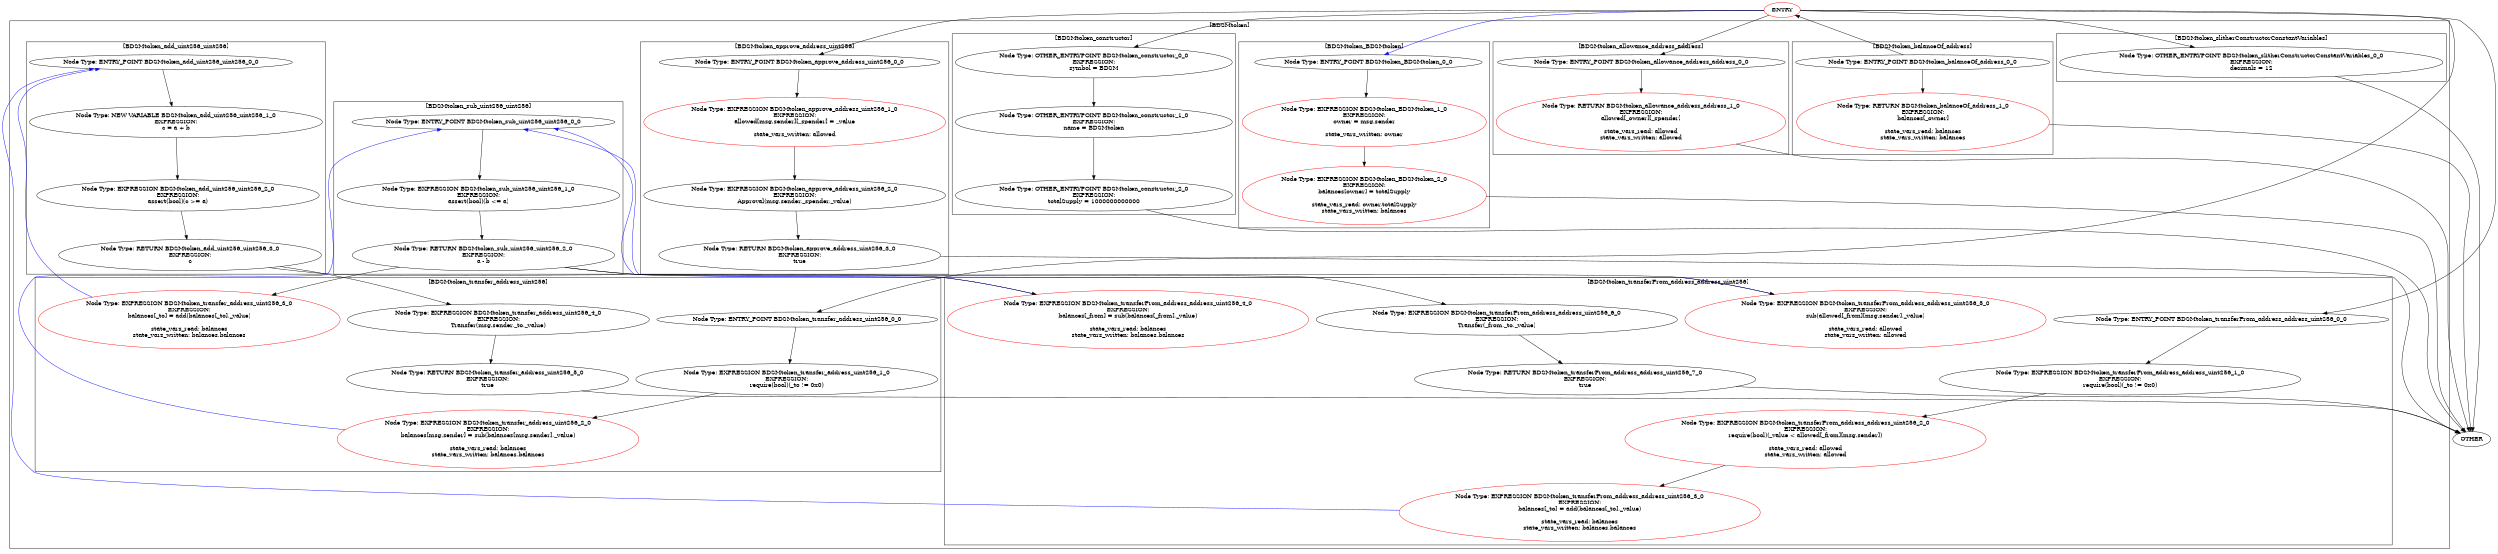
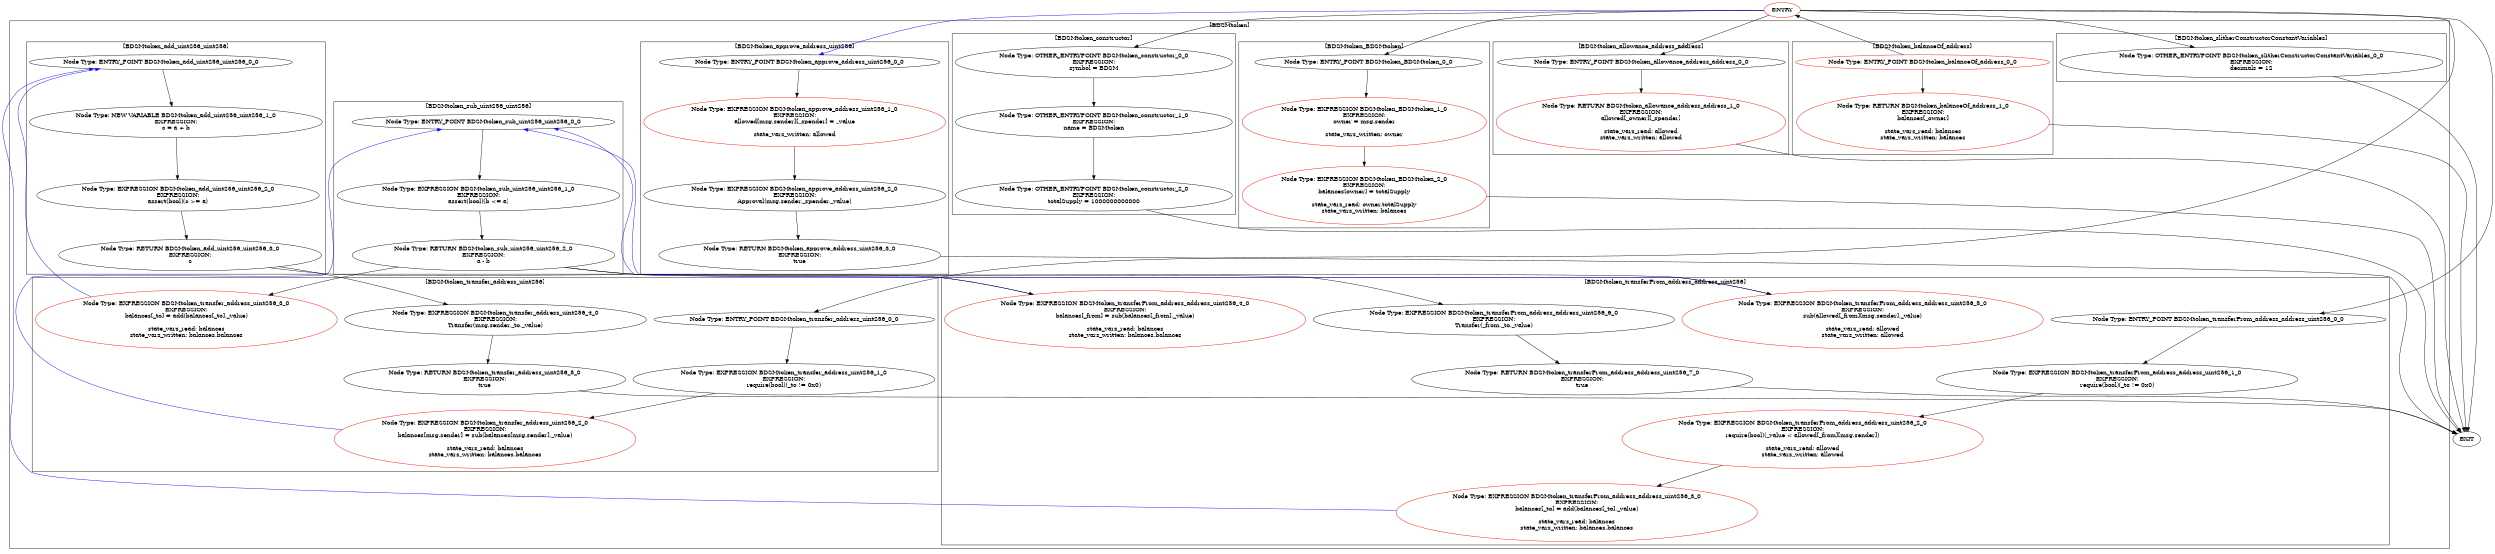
(1291, 12) -> (1291, 12)
(1564, 14) -> (1564, 14)
(1923, 62) -> (1923, 62)
(2472, 439) -> (2467, 439)
